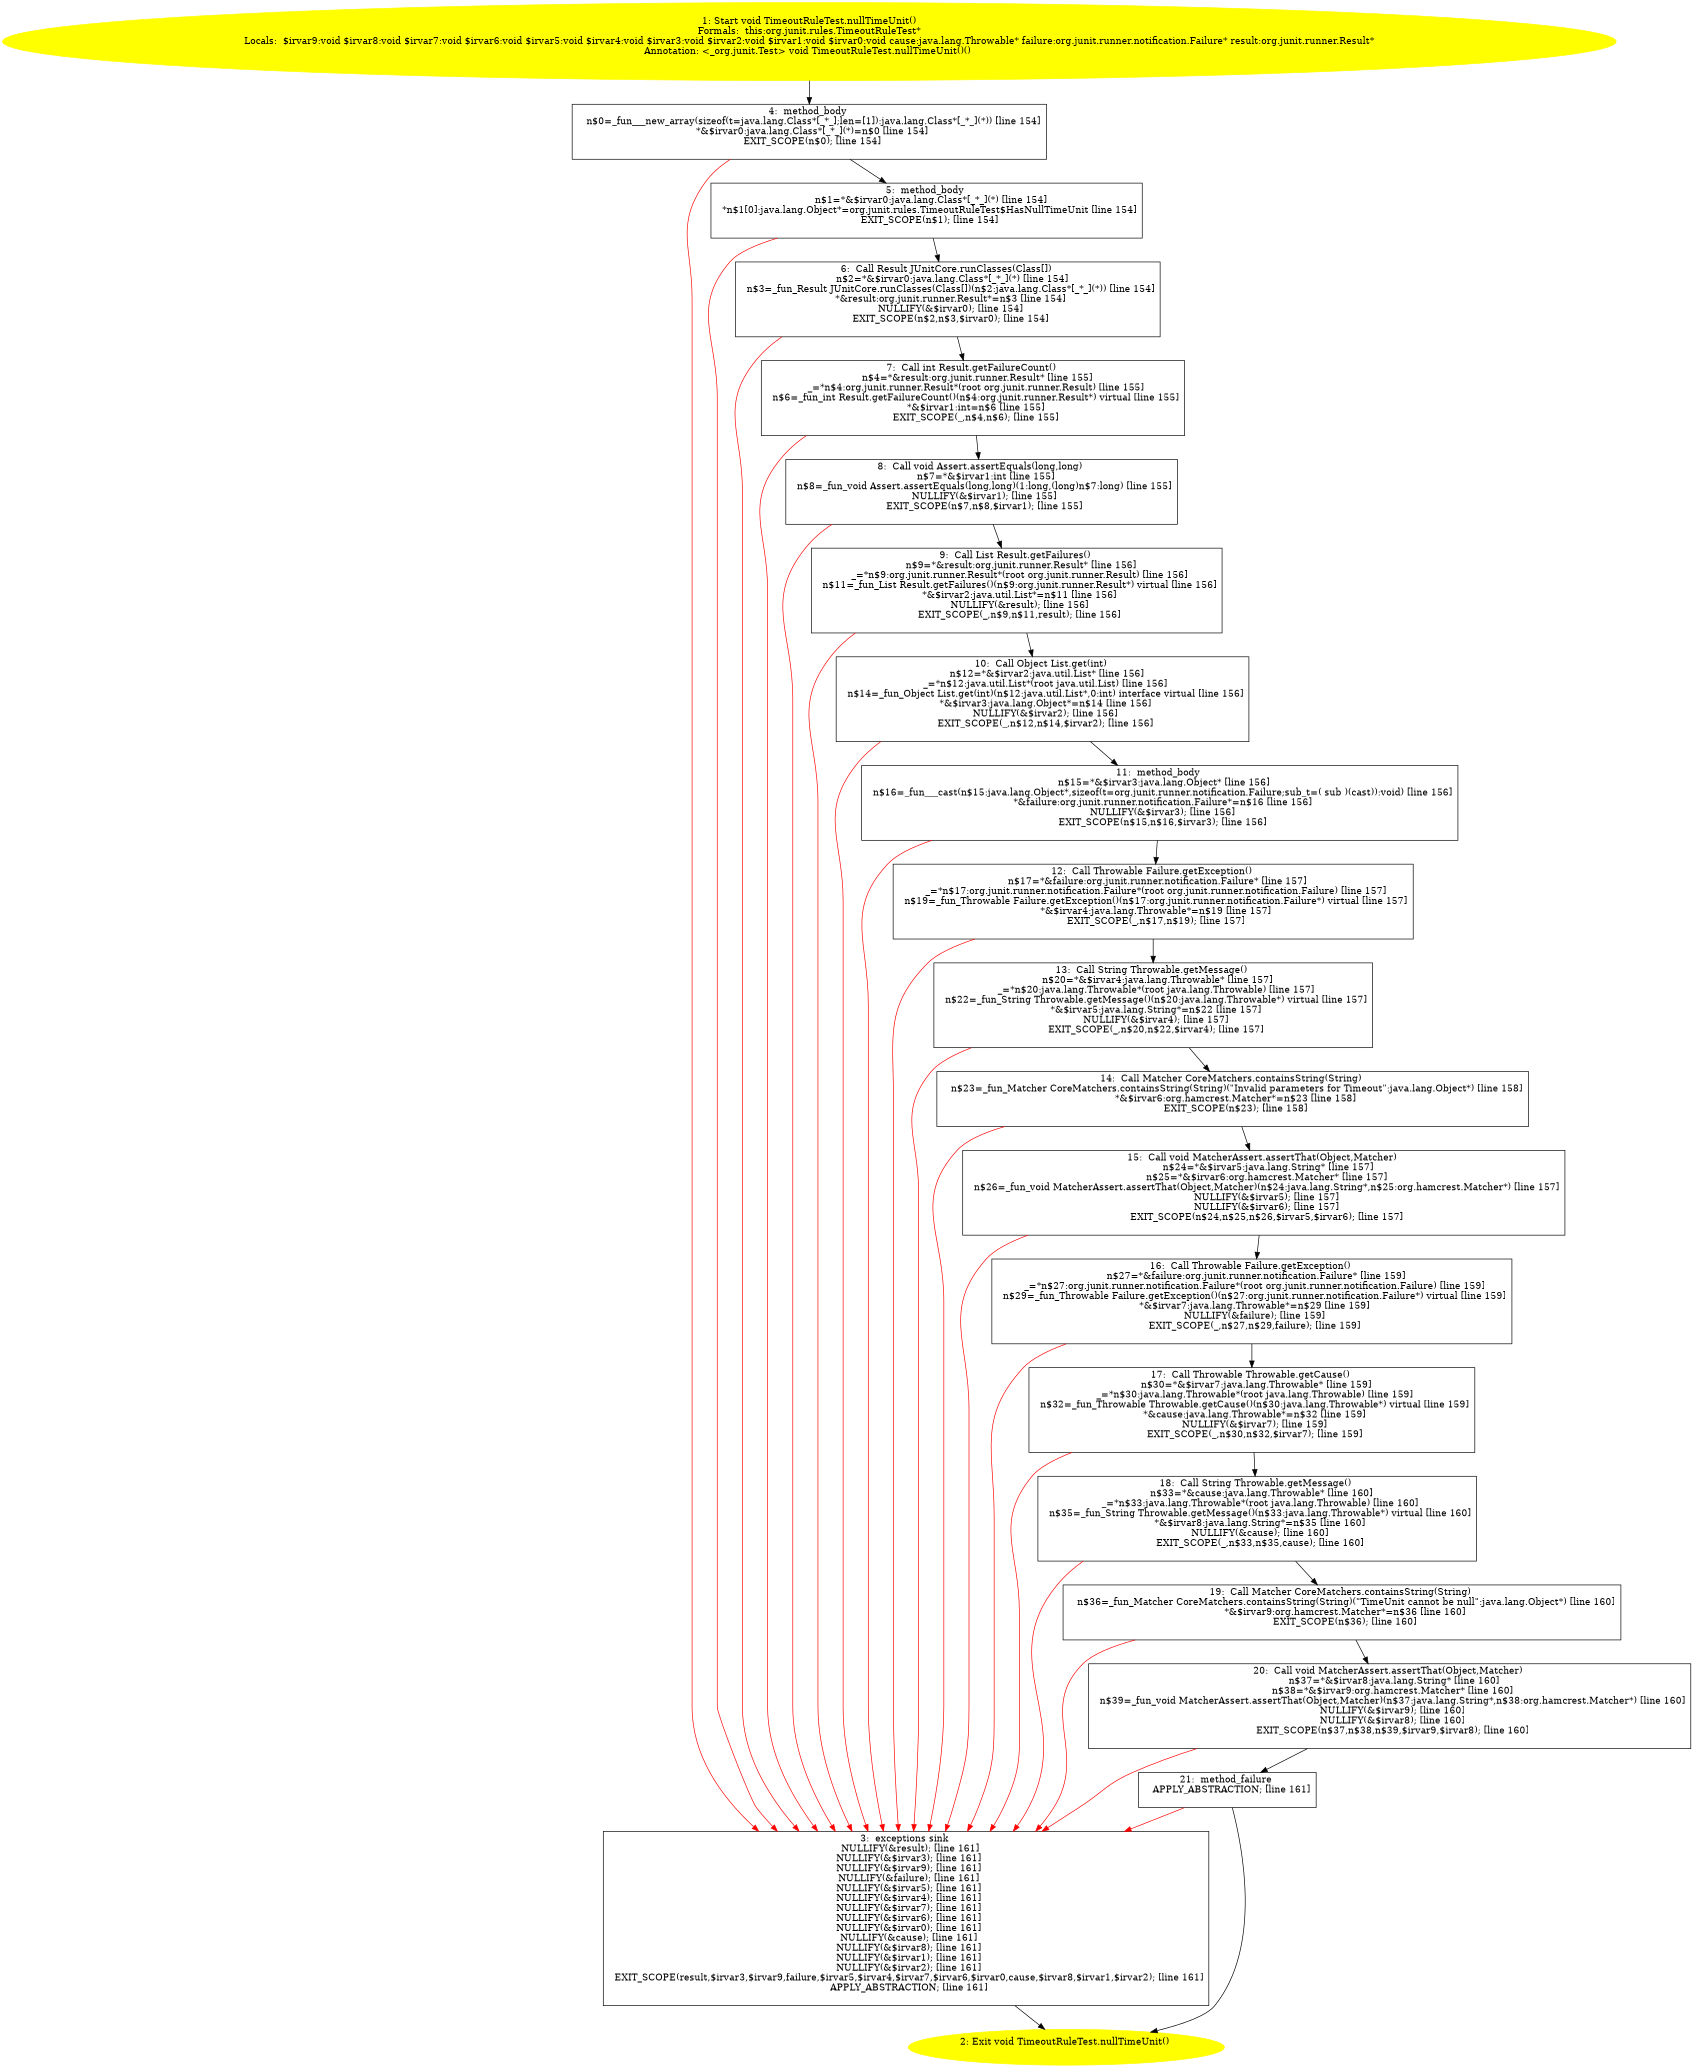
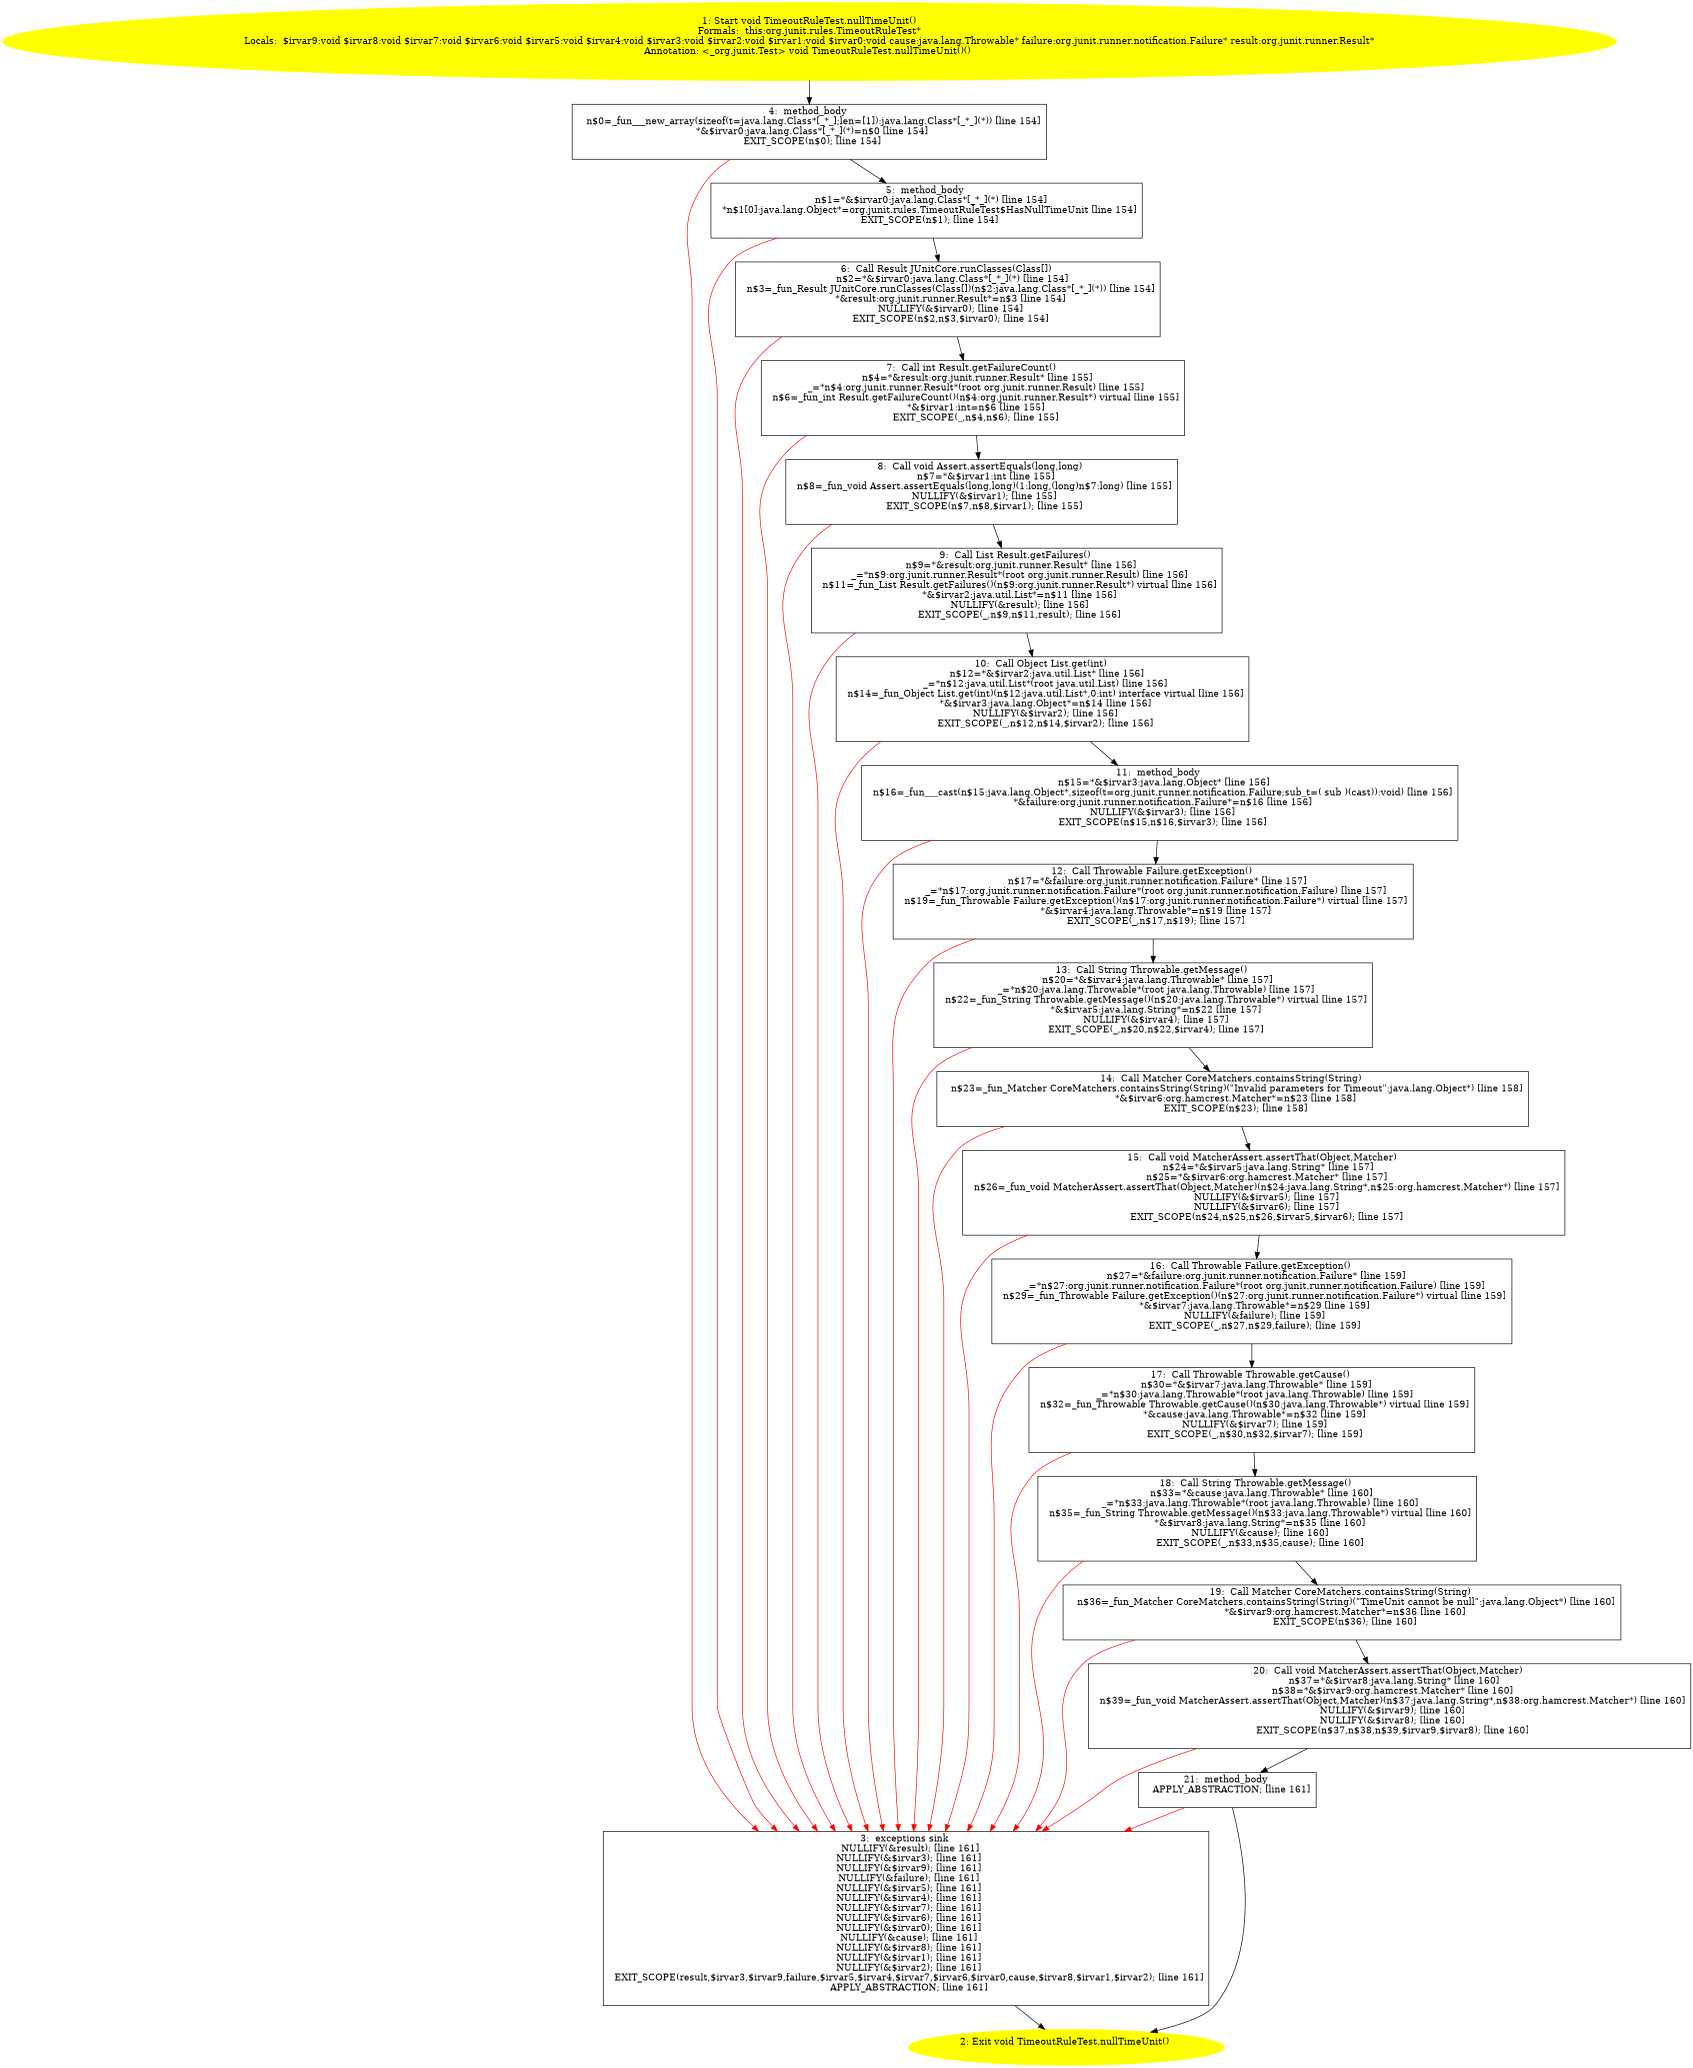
(1227, 1790) -> (1227, 1790)
